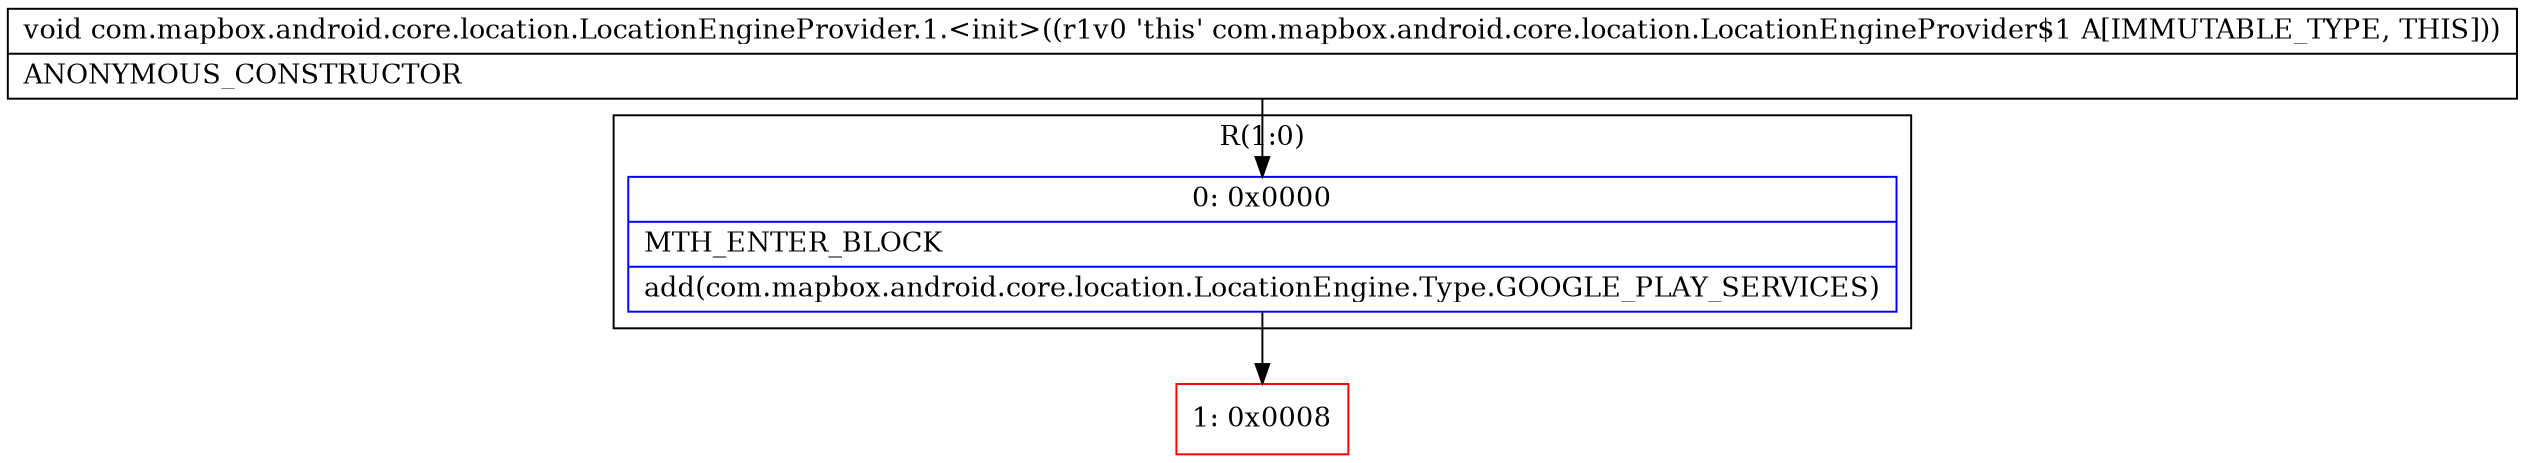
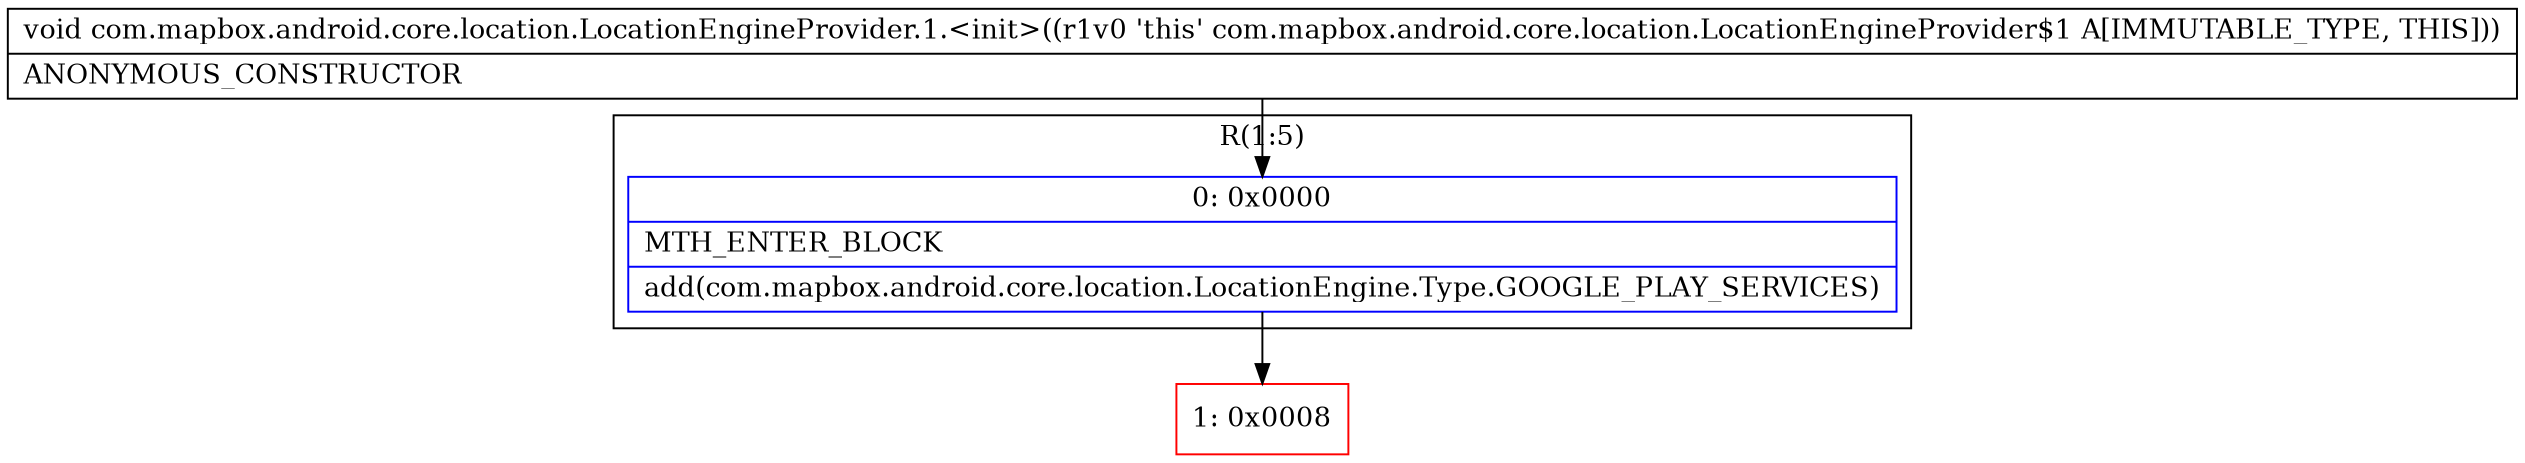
(1262, 138) -> (1262, 138)
